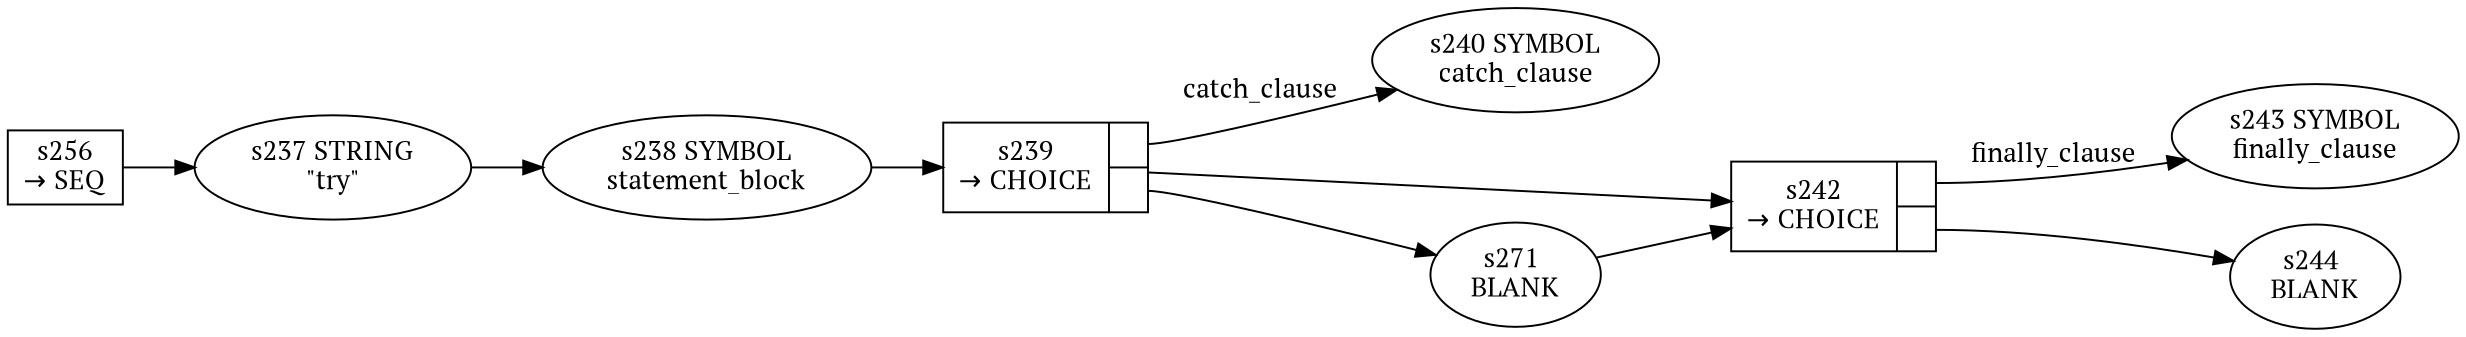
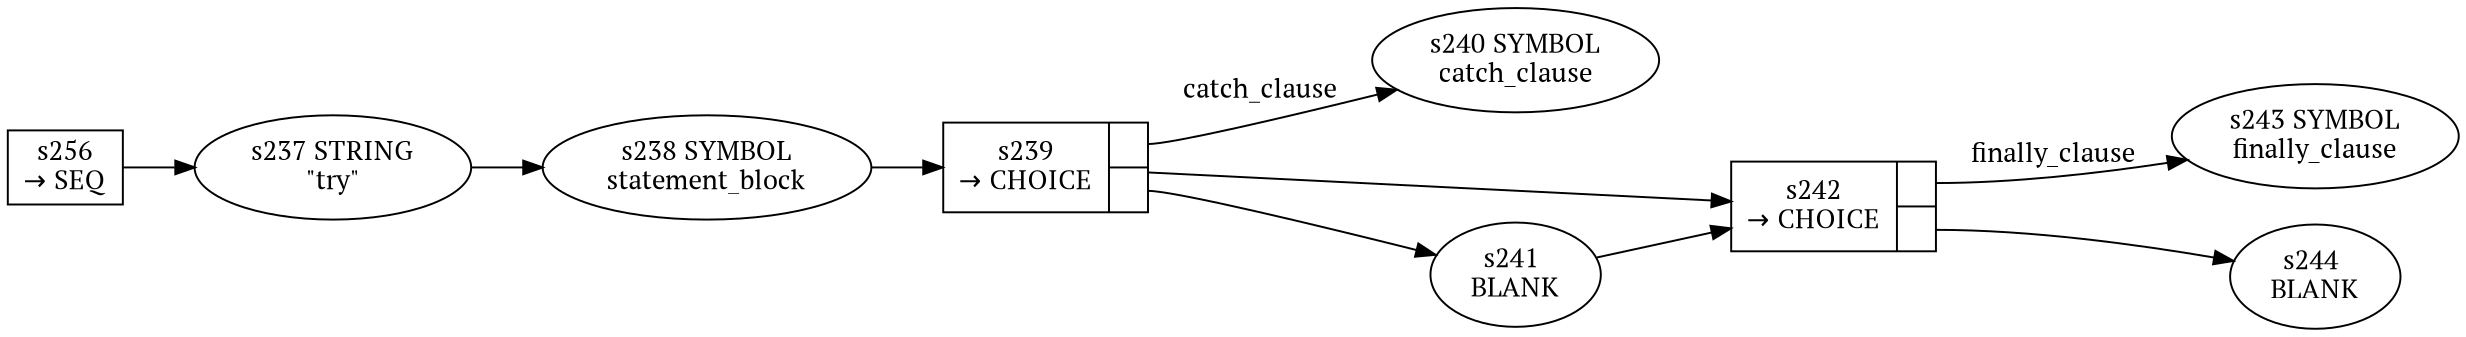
(1516, 275) -> (1516, 275)
